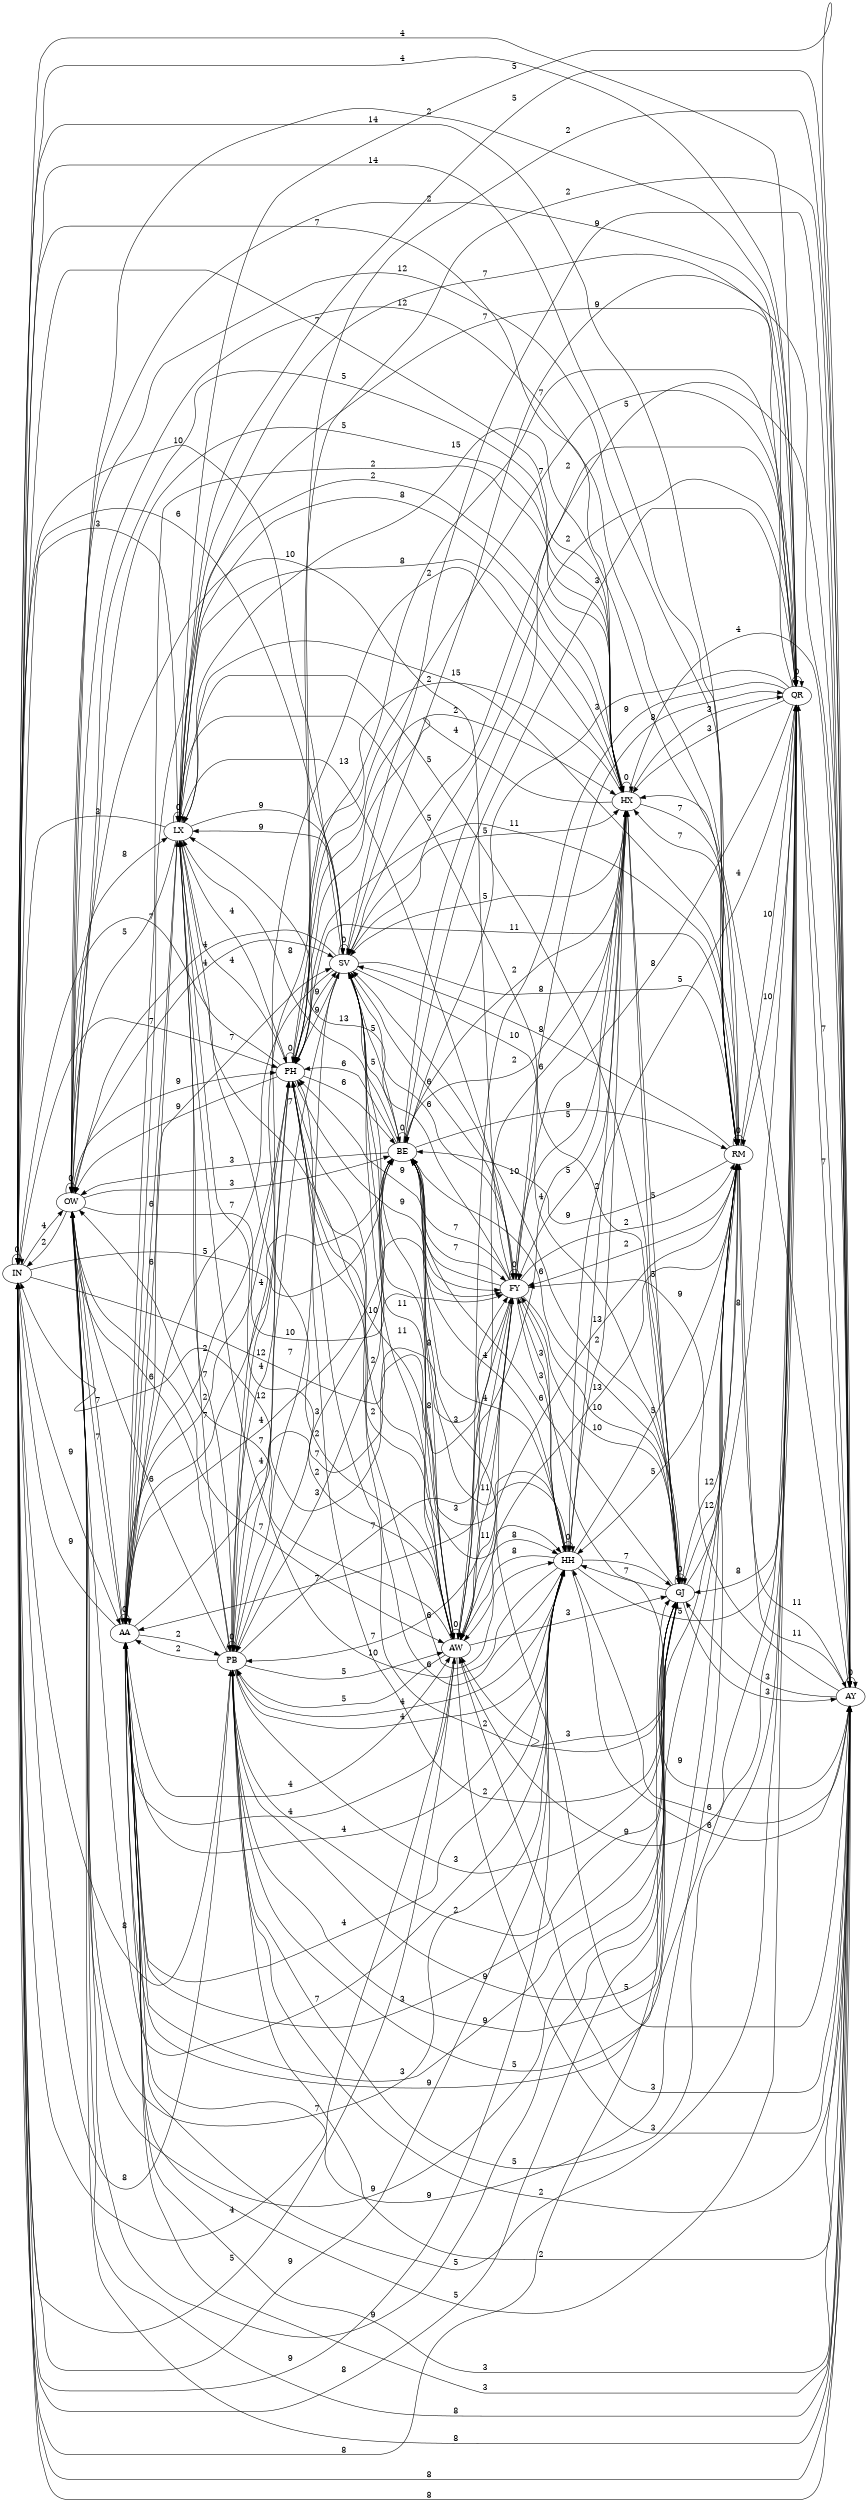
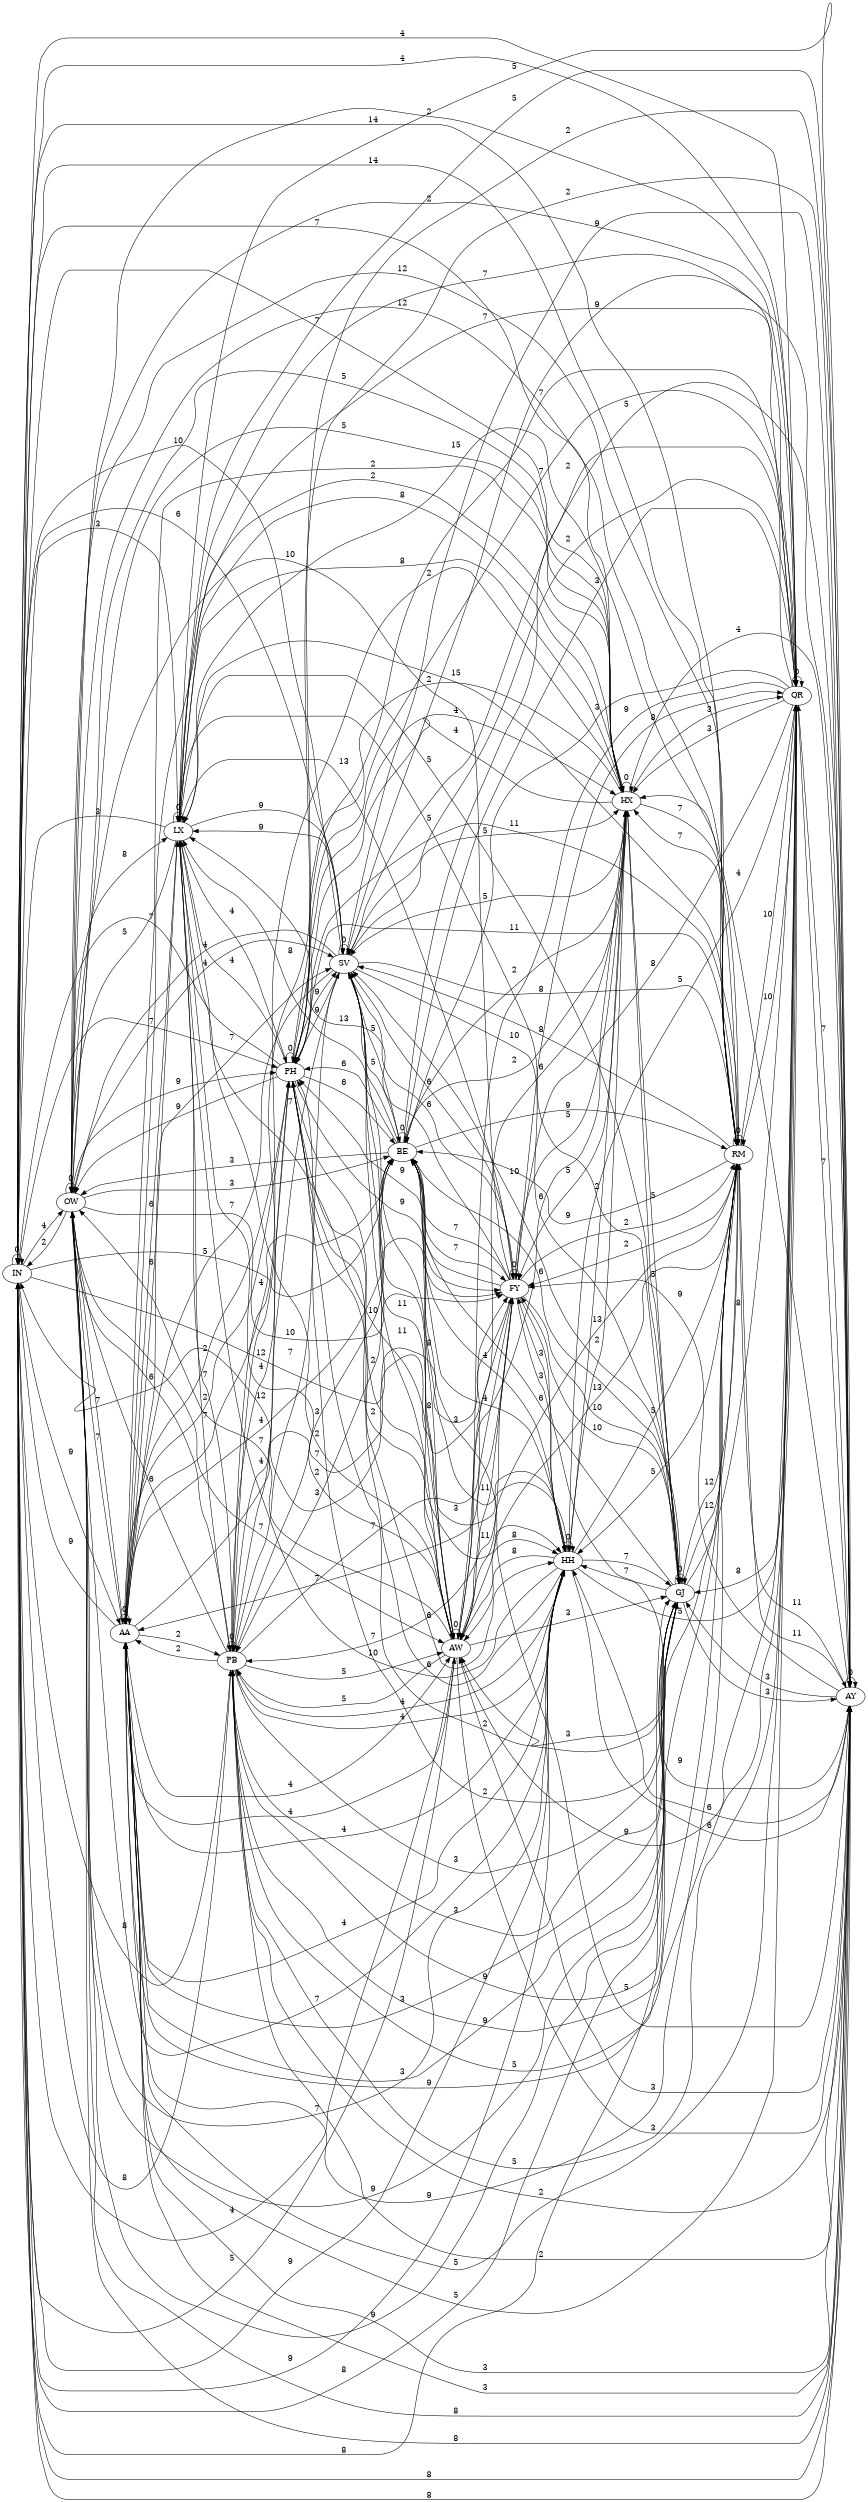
(456, 711) -> (456, 711)
(541, 1197) -> (541, 1197)
(456, 1911) -> (456, 1911)
